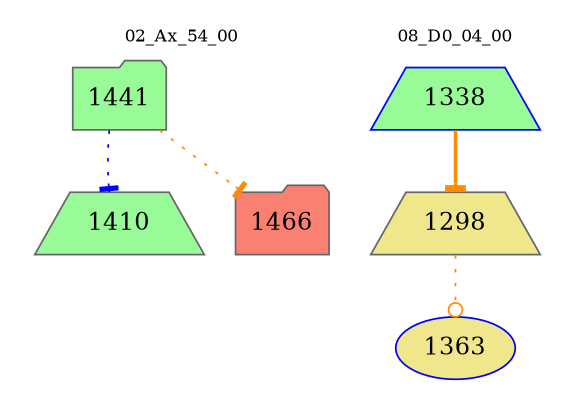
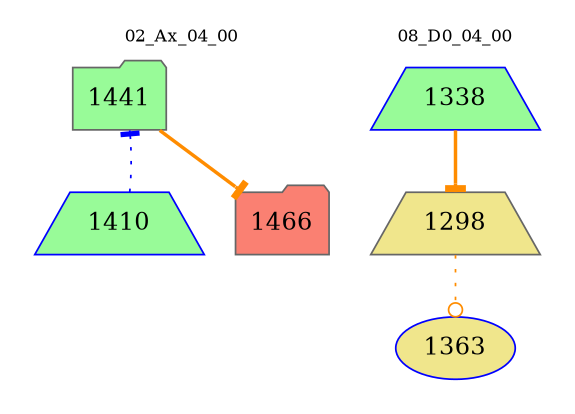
(182, 37) -> (182, 37)
(108, 157) -> (131, 166)
(198, 159) -> (198, 159)
(120, 223) -> (120, 223)
